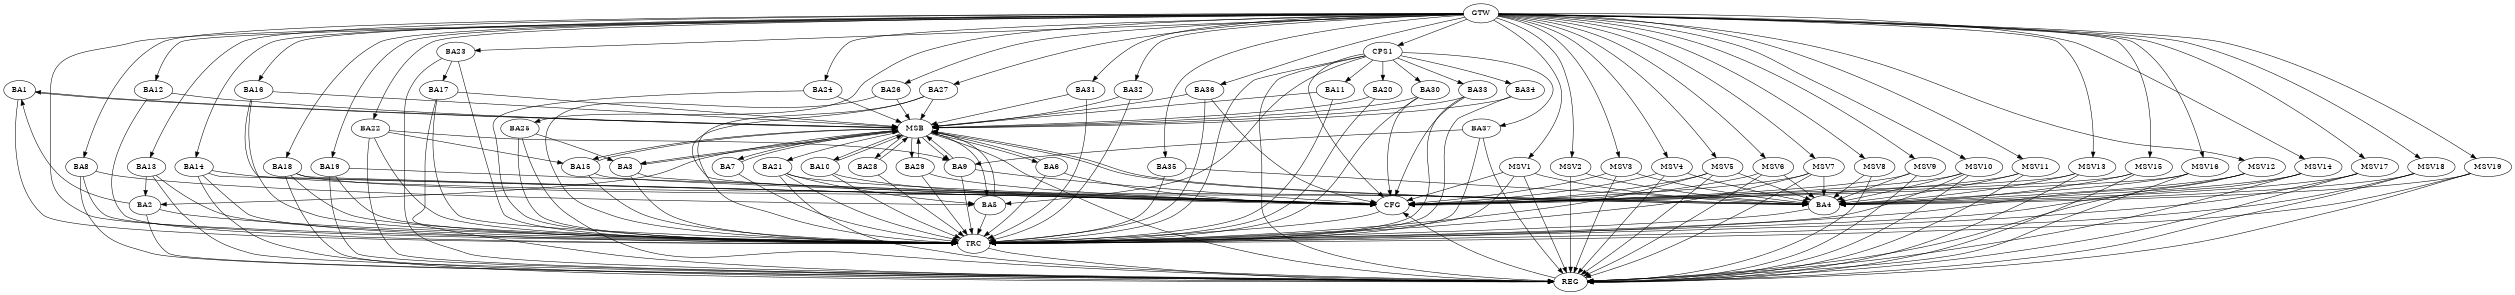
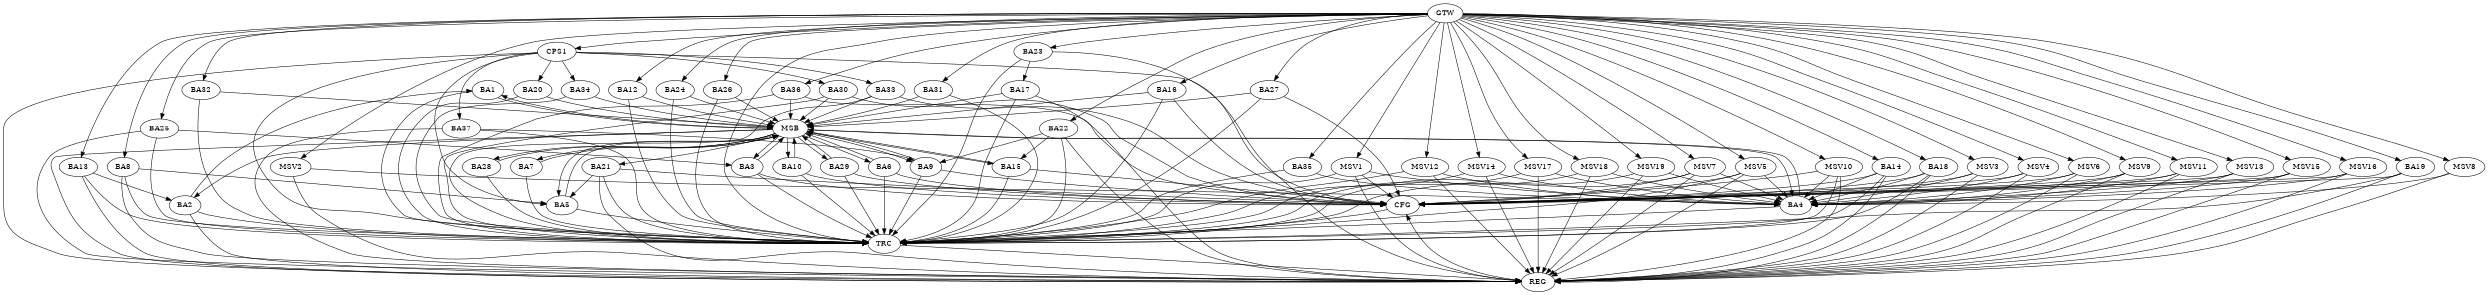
(1335, 90) -> none
